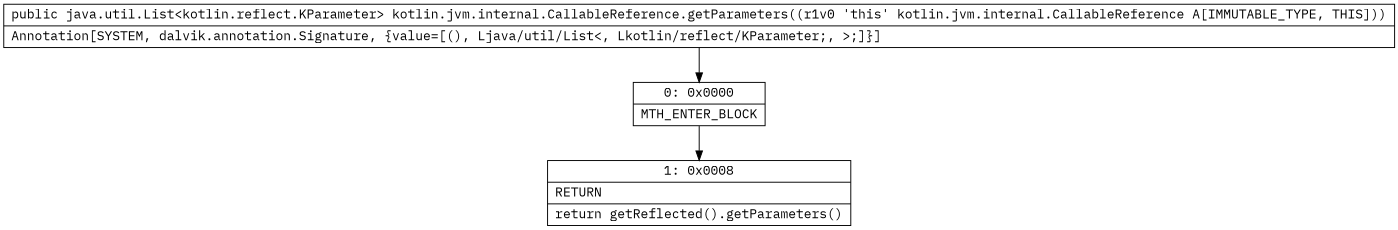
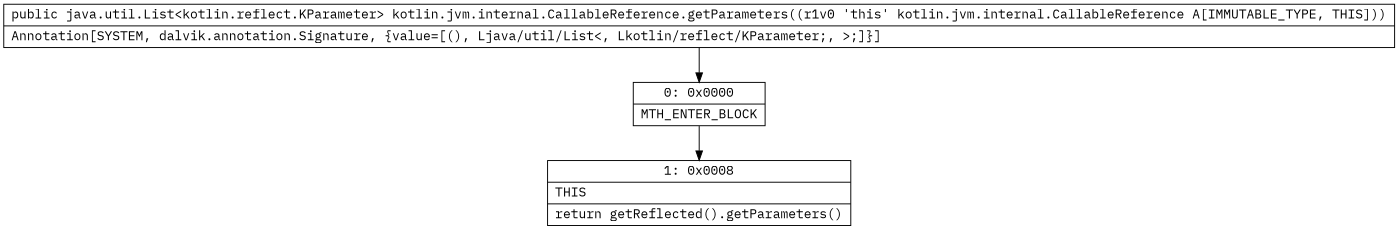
(579, 193) -> (571, 193)
